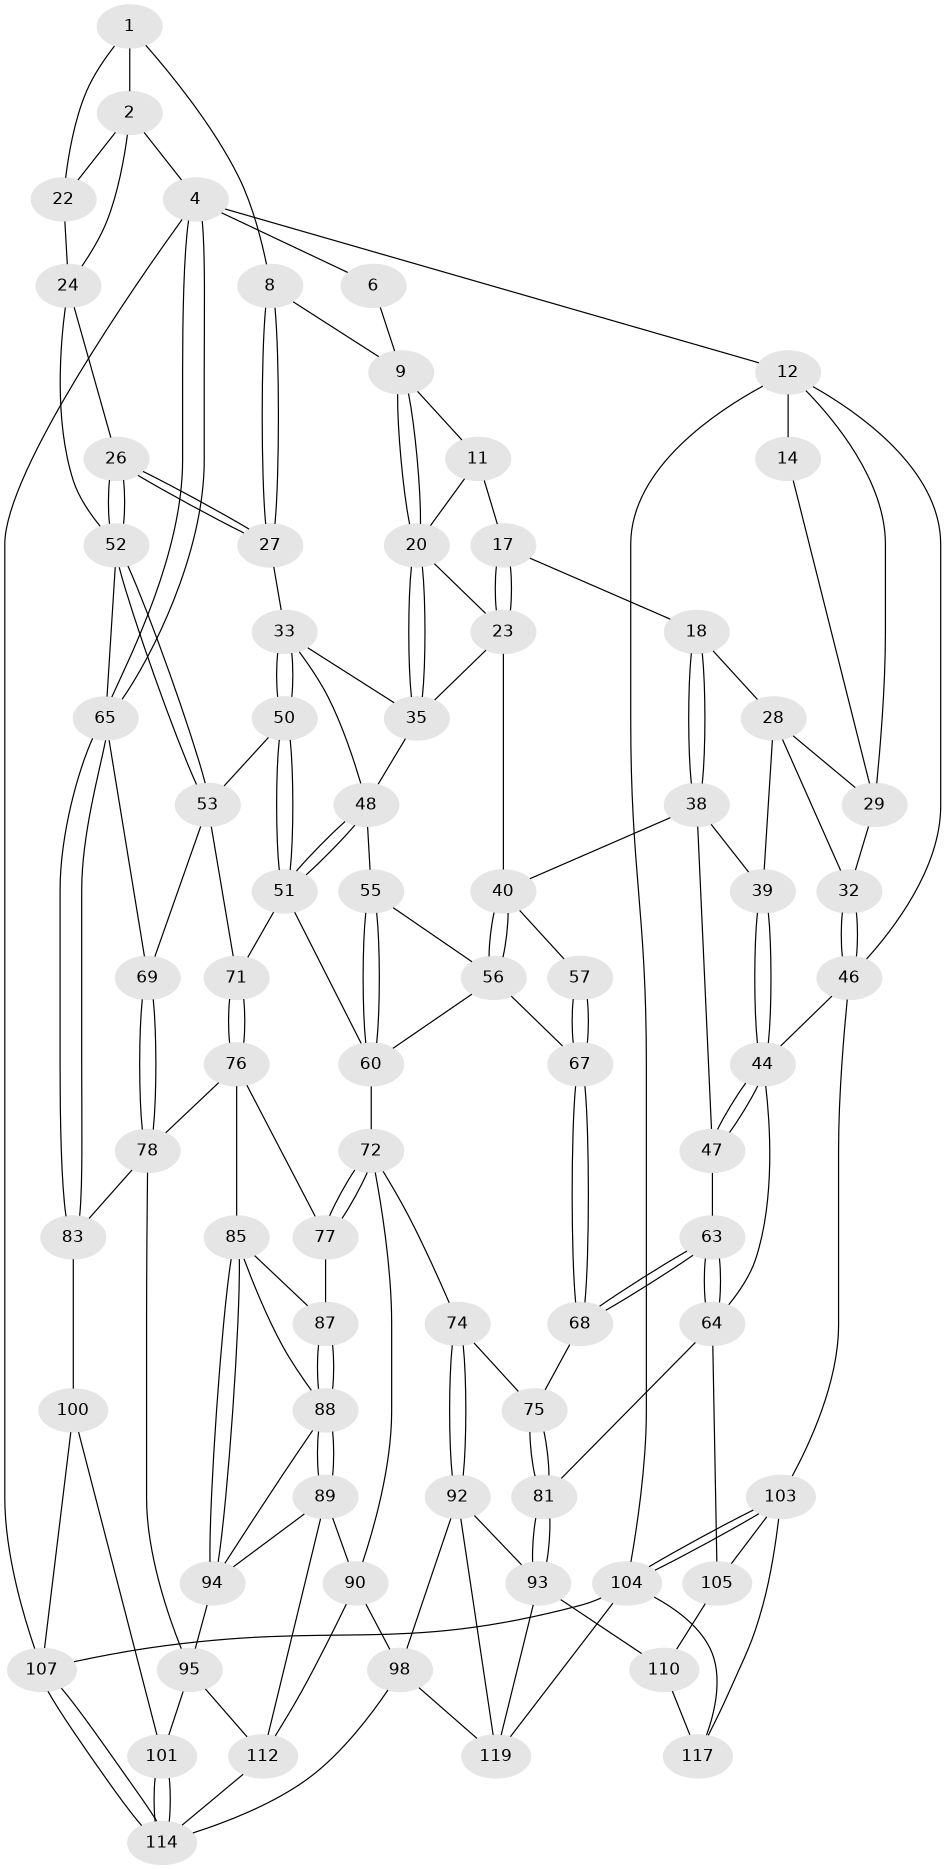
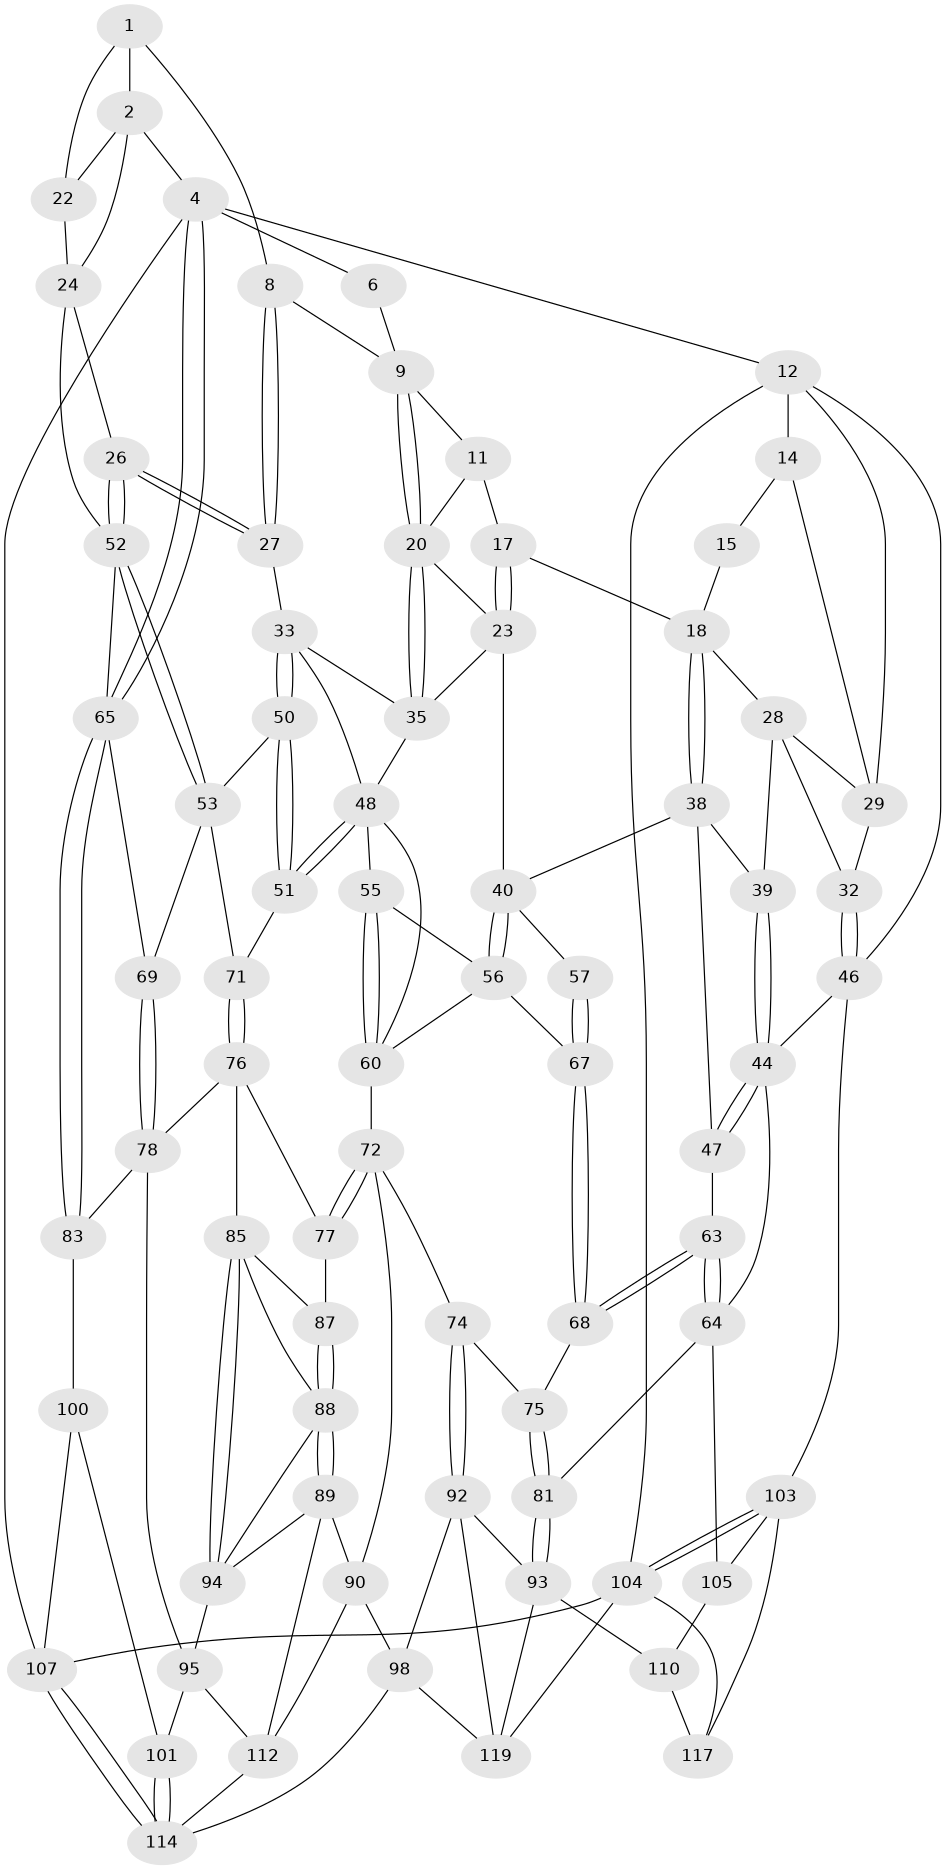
none -> (727, 545)
(328, 978) -> (419, 938)
